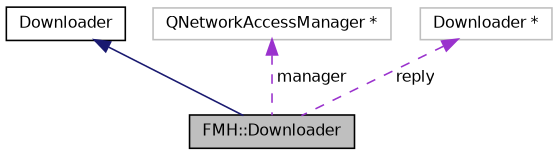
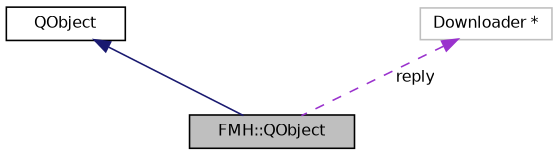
(66, 24) -> (66, 24)
(272, 24) -> none
(272, 132) -> (272, 132)
